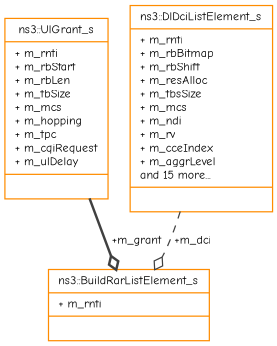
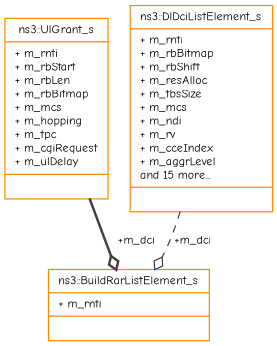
(43, 94) -> (52, 94)
(135, 241) -> (135, 241)
